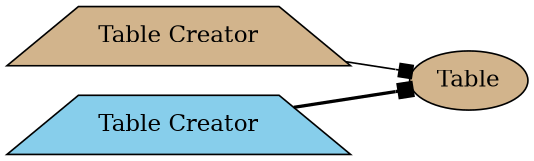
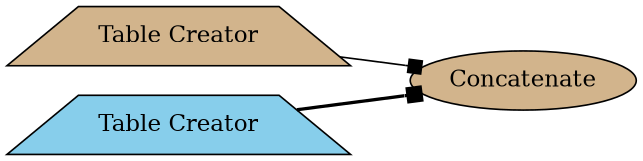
(469, 81) -> (523, 81)
